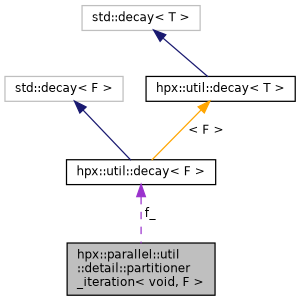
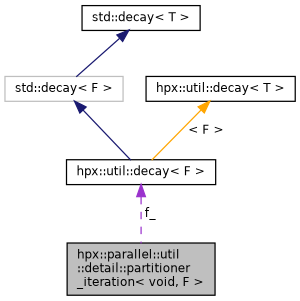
(141, 18) -> (141, 18)
(186, 58) -> (98, 58)
